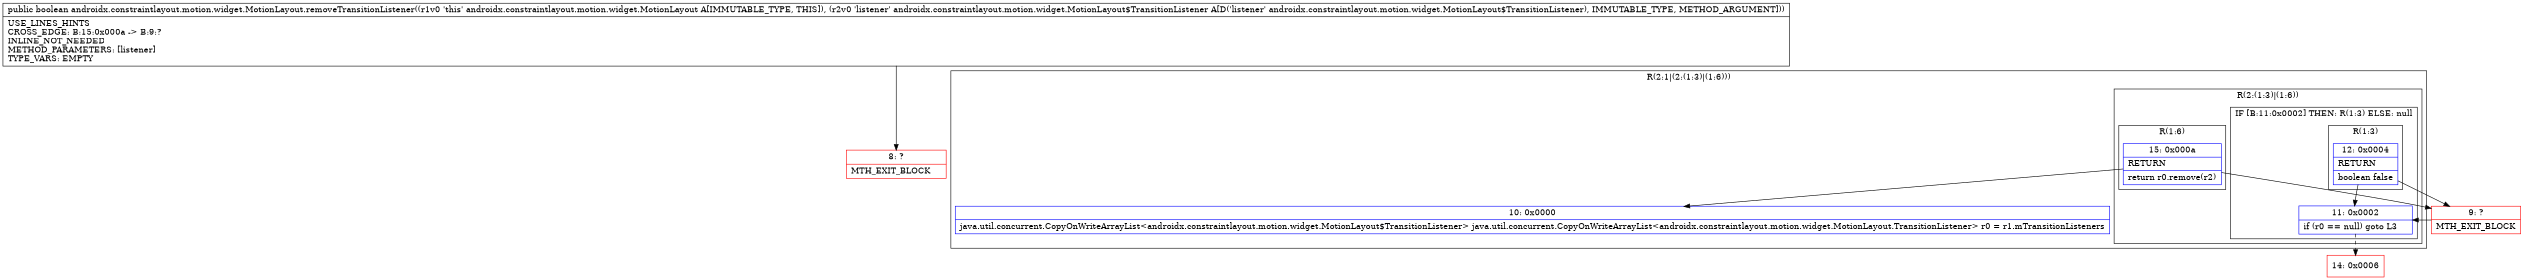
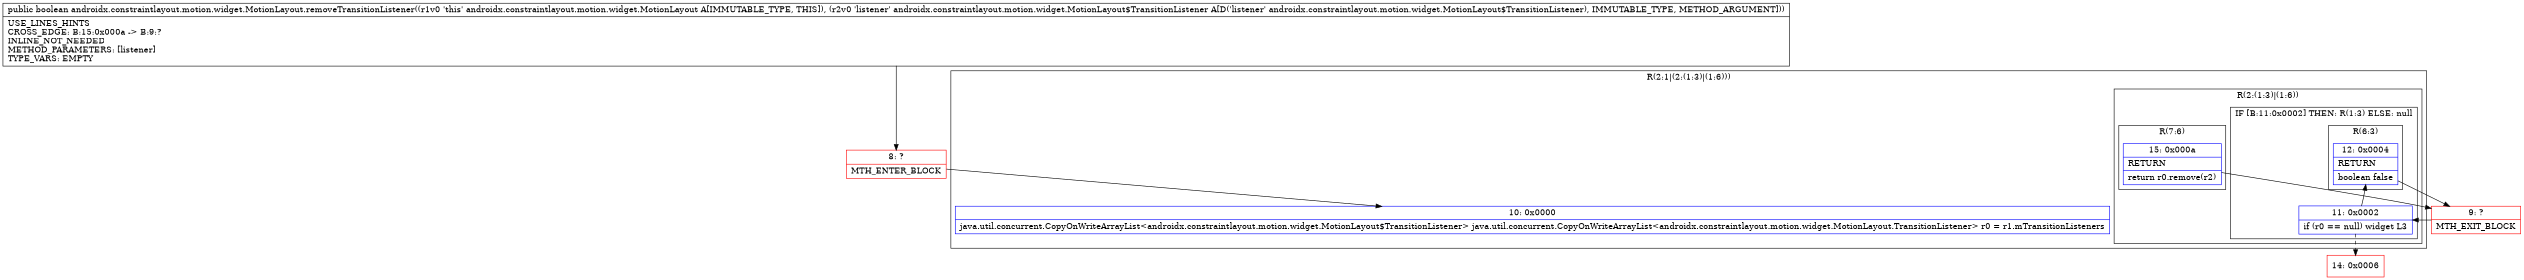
(2172, 132) -> (2172, 132)
(2366, 132) -> (2366, 132)
(891, 171) -> (896, 171)
(1906, 187) -> (1161, 188)
(2357, 192) -> (2363, 199)
(2351, 227) -> (2356, 227)
